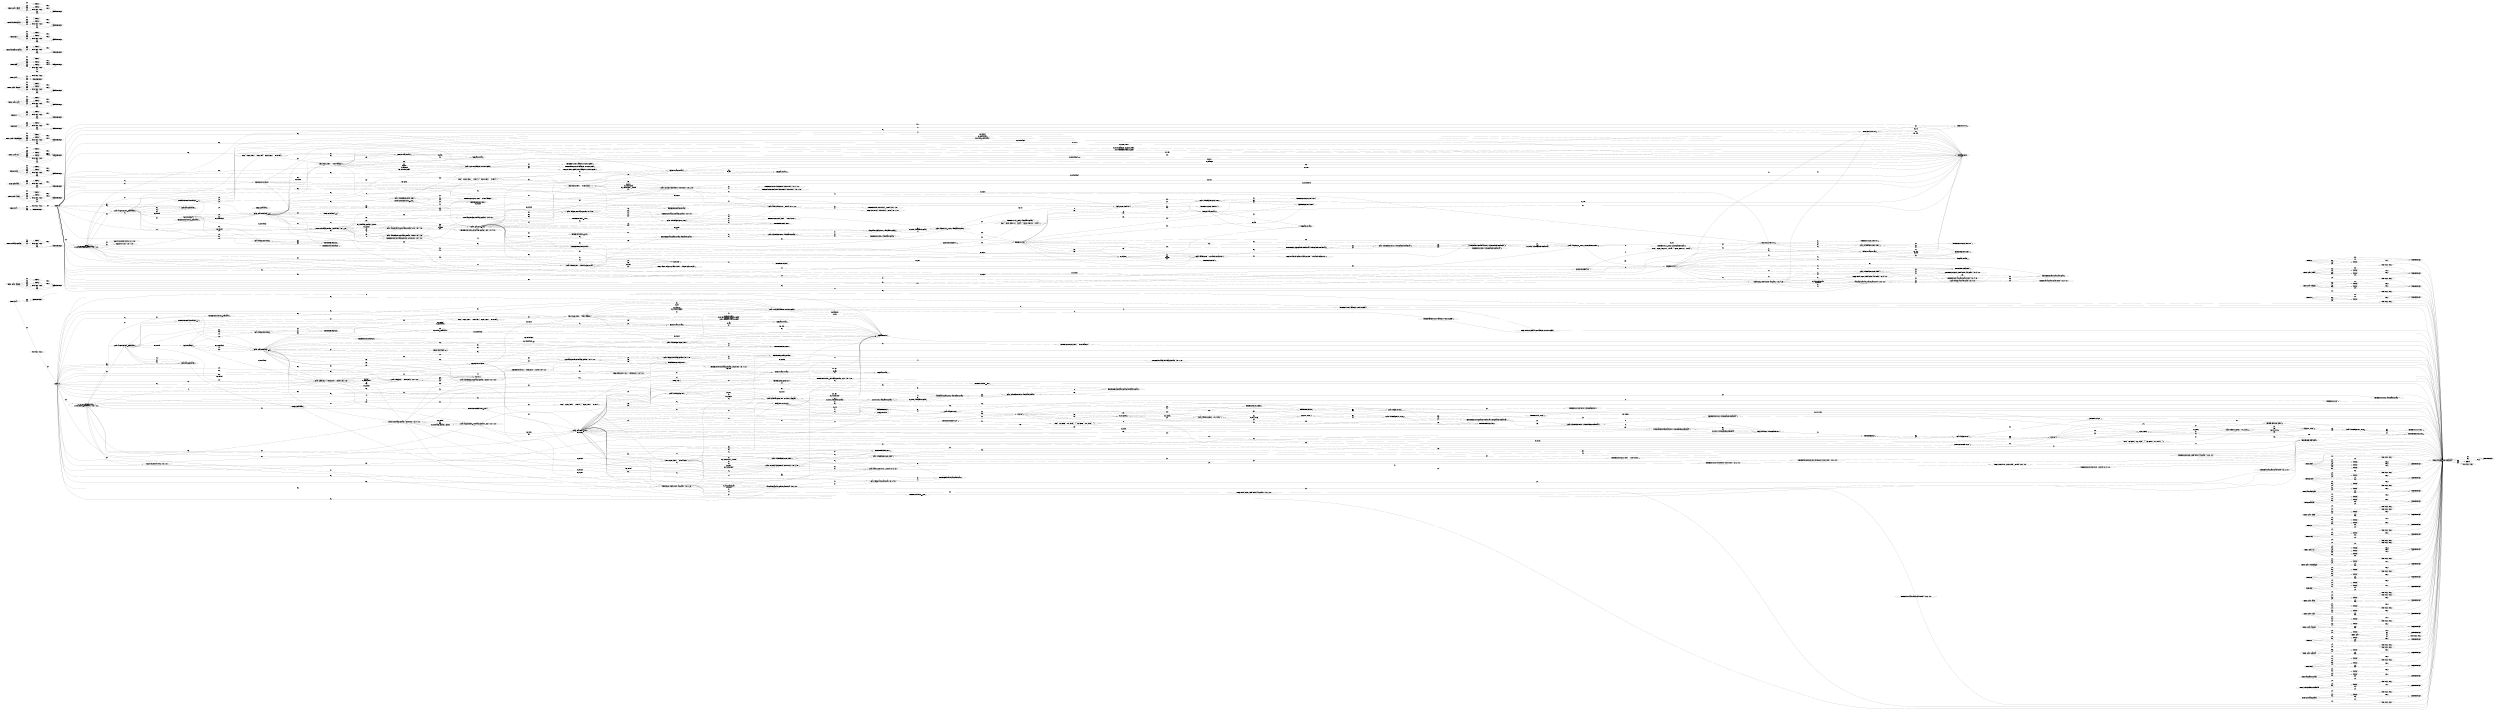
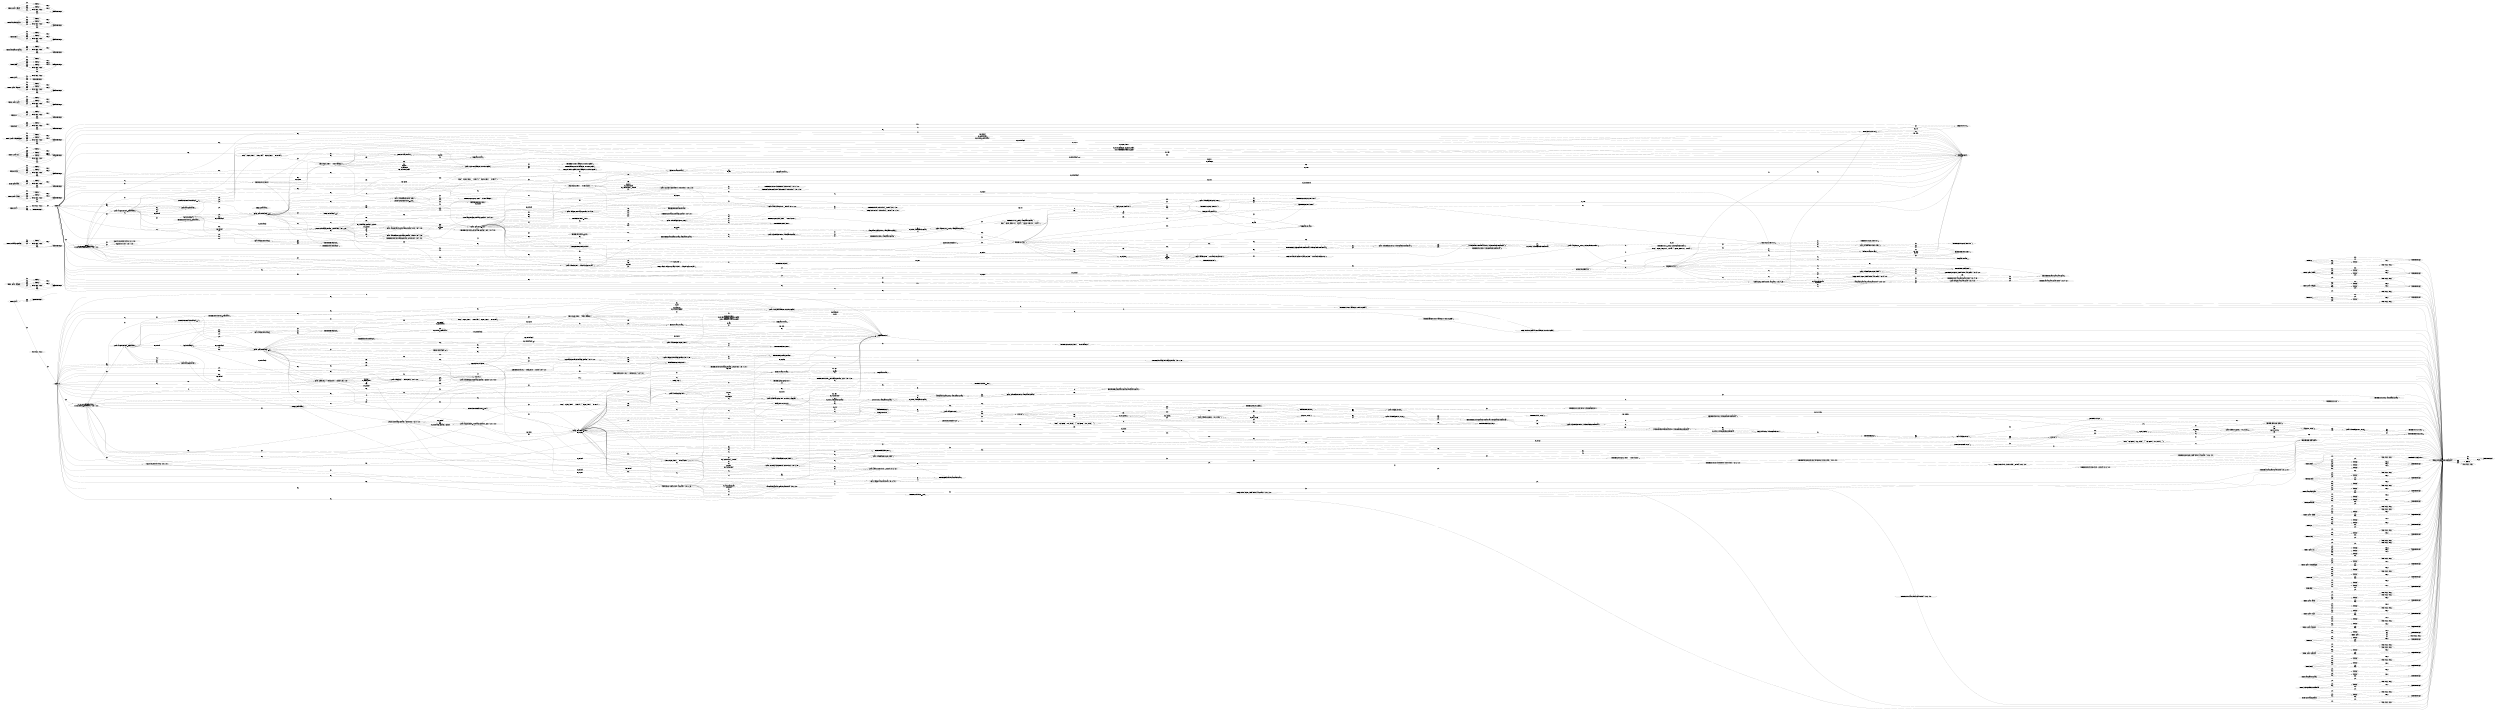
(722, 381) -> (726, 387)
(1585, 418) -> none
none -> (2416, 458)
